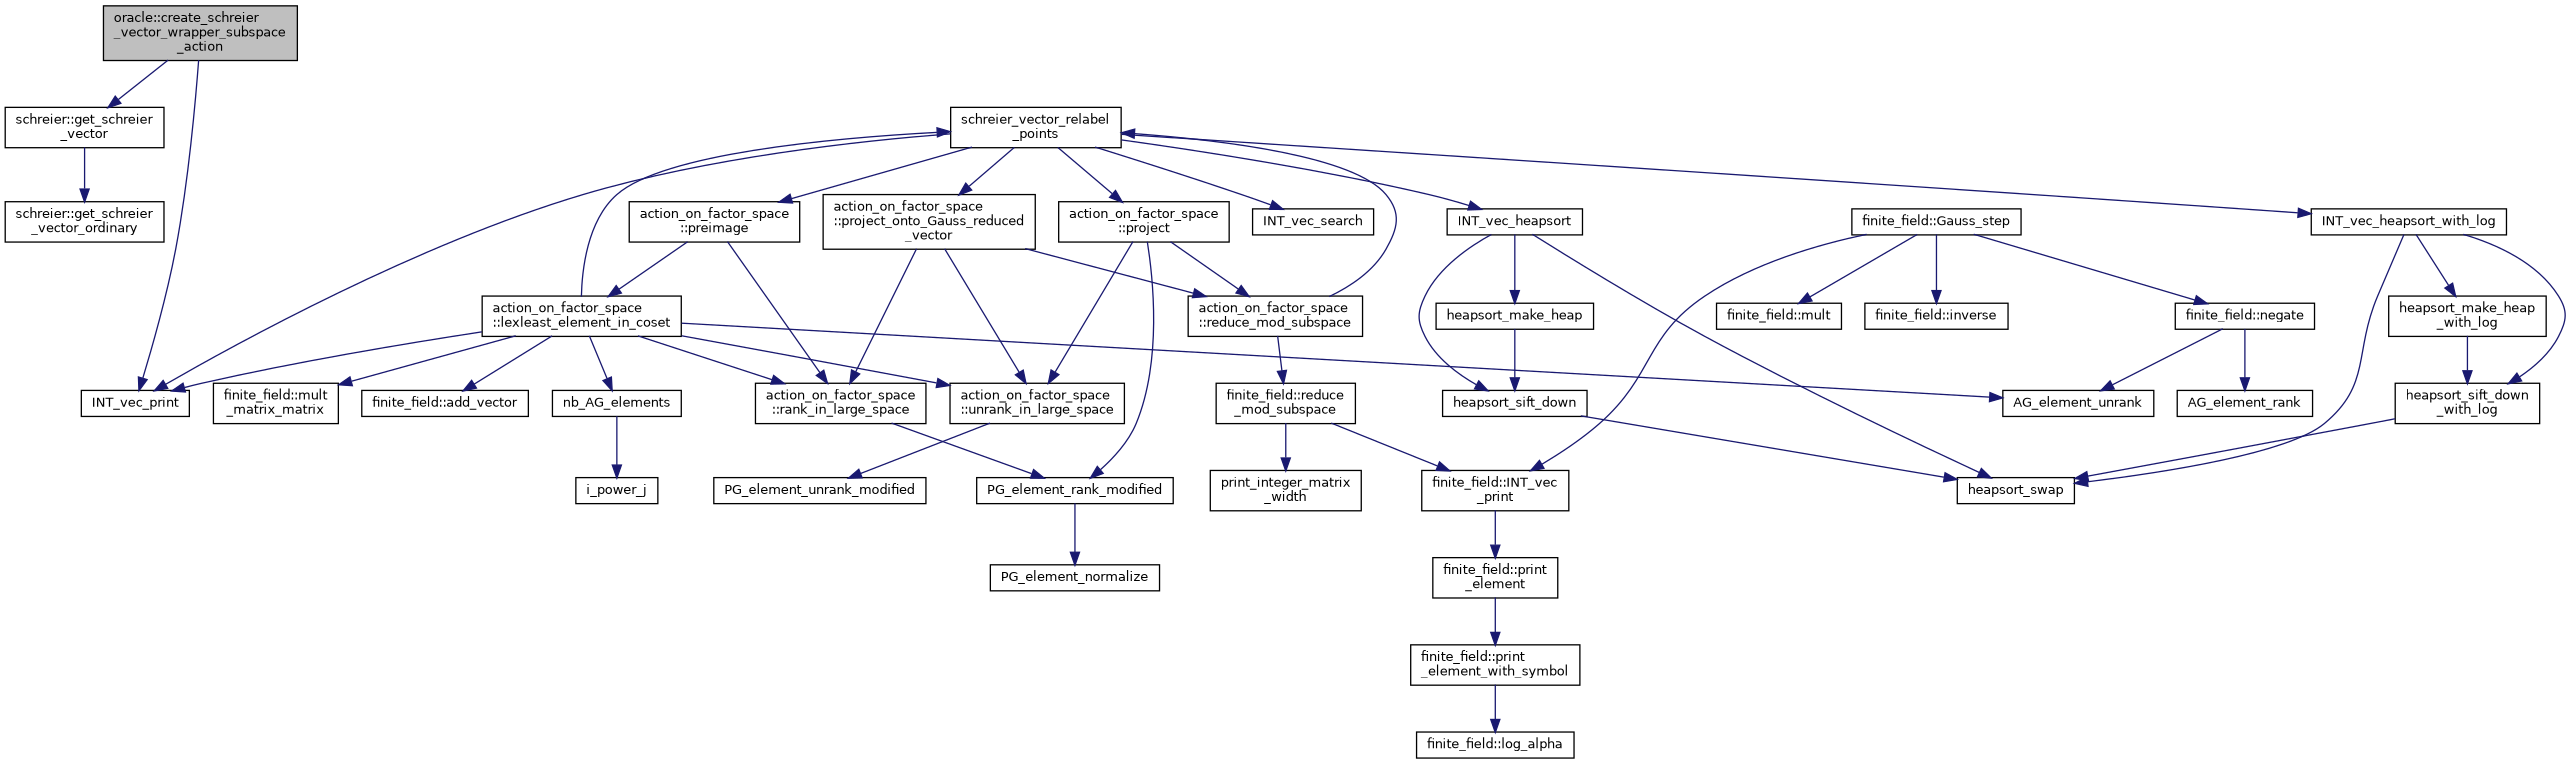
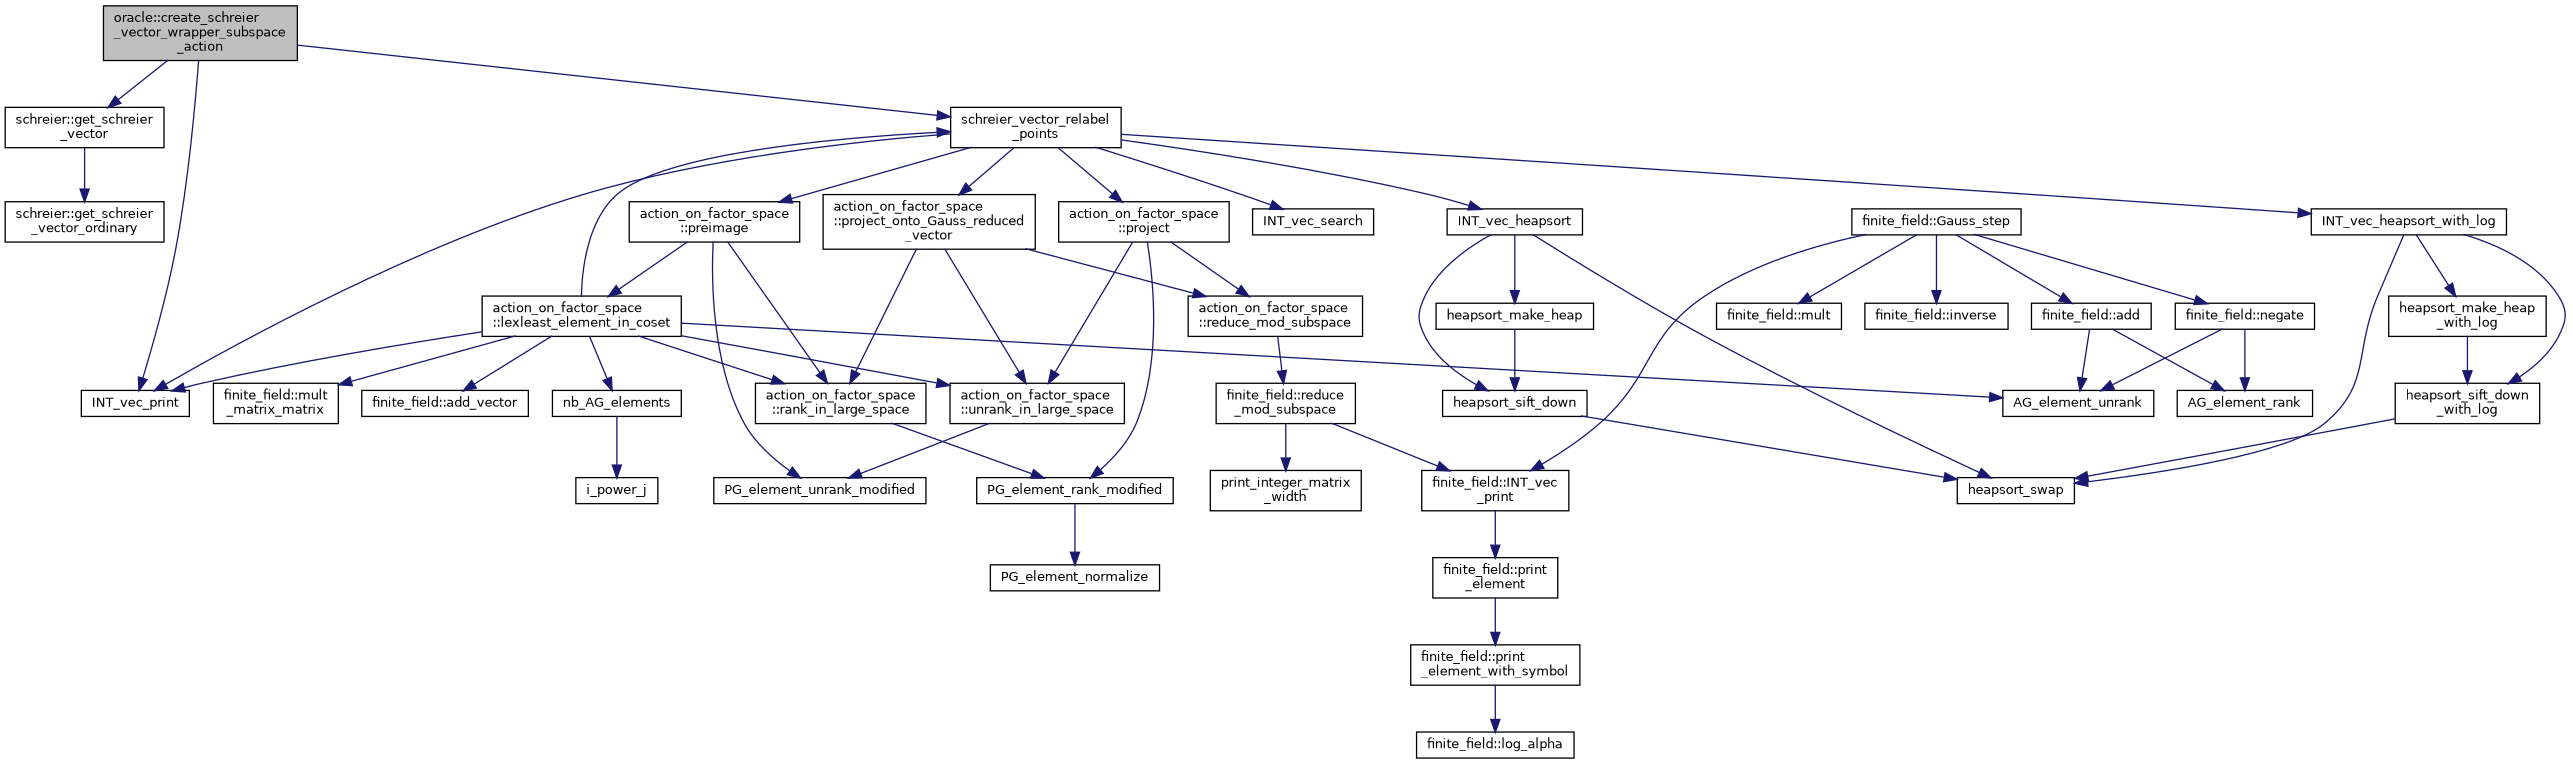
(1330, 165) -> (617, 80)
none -> (2091, 316)
none -> (725, 373)
